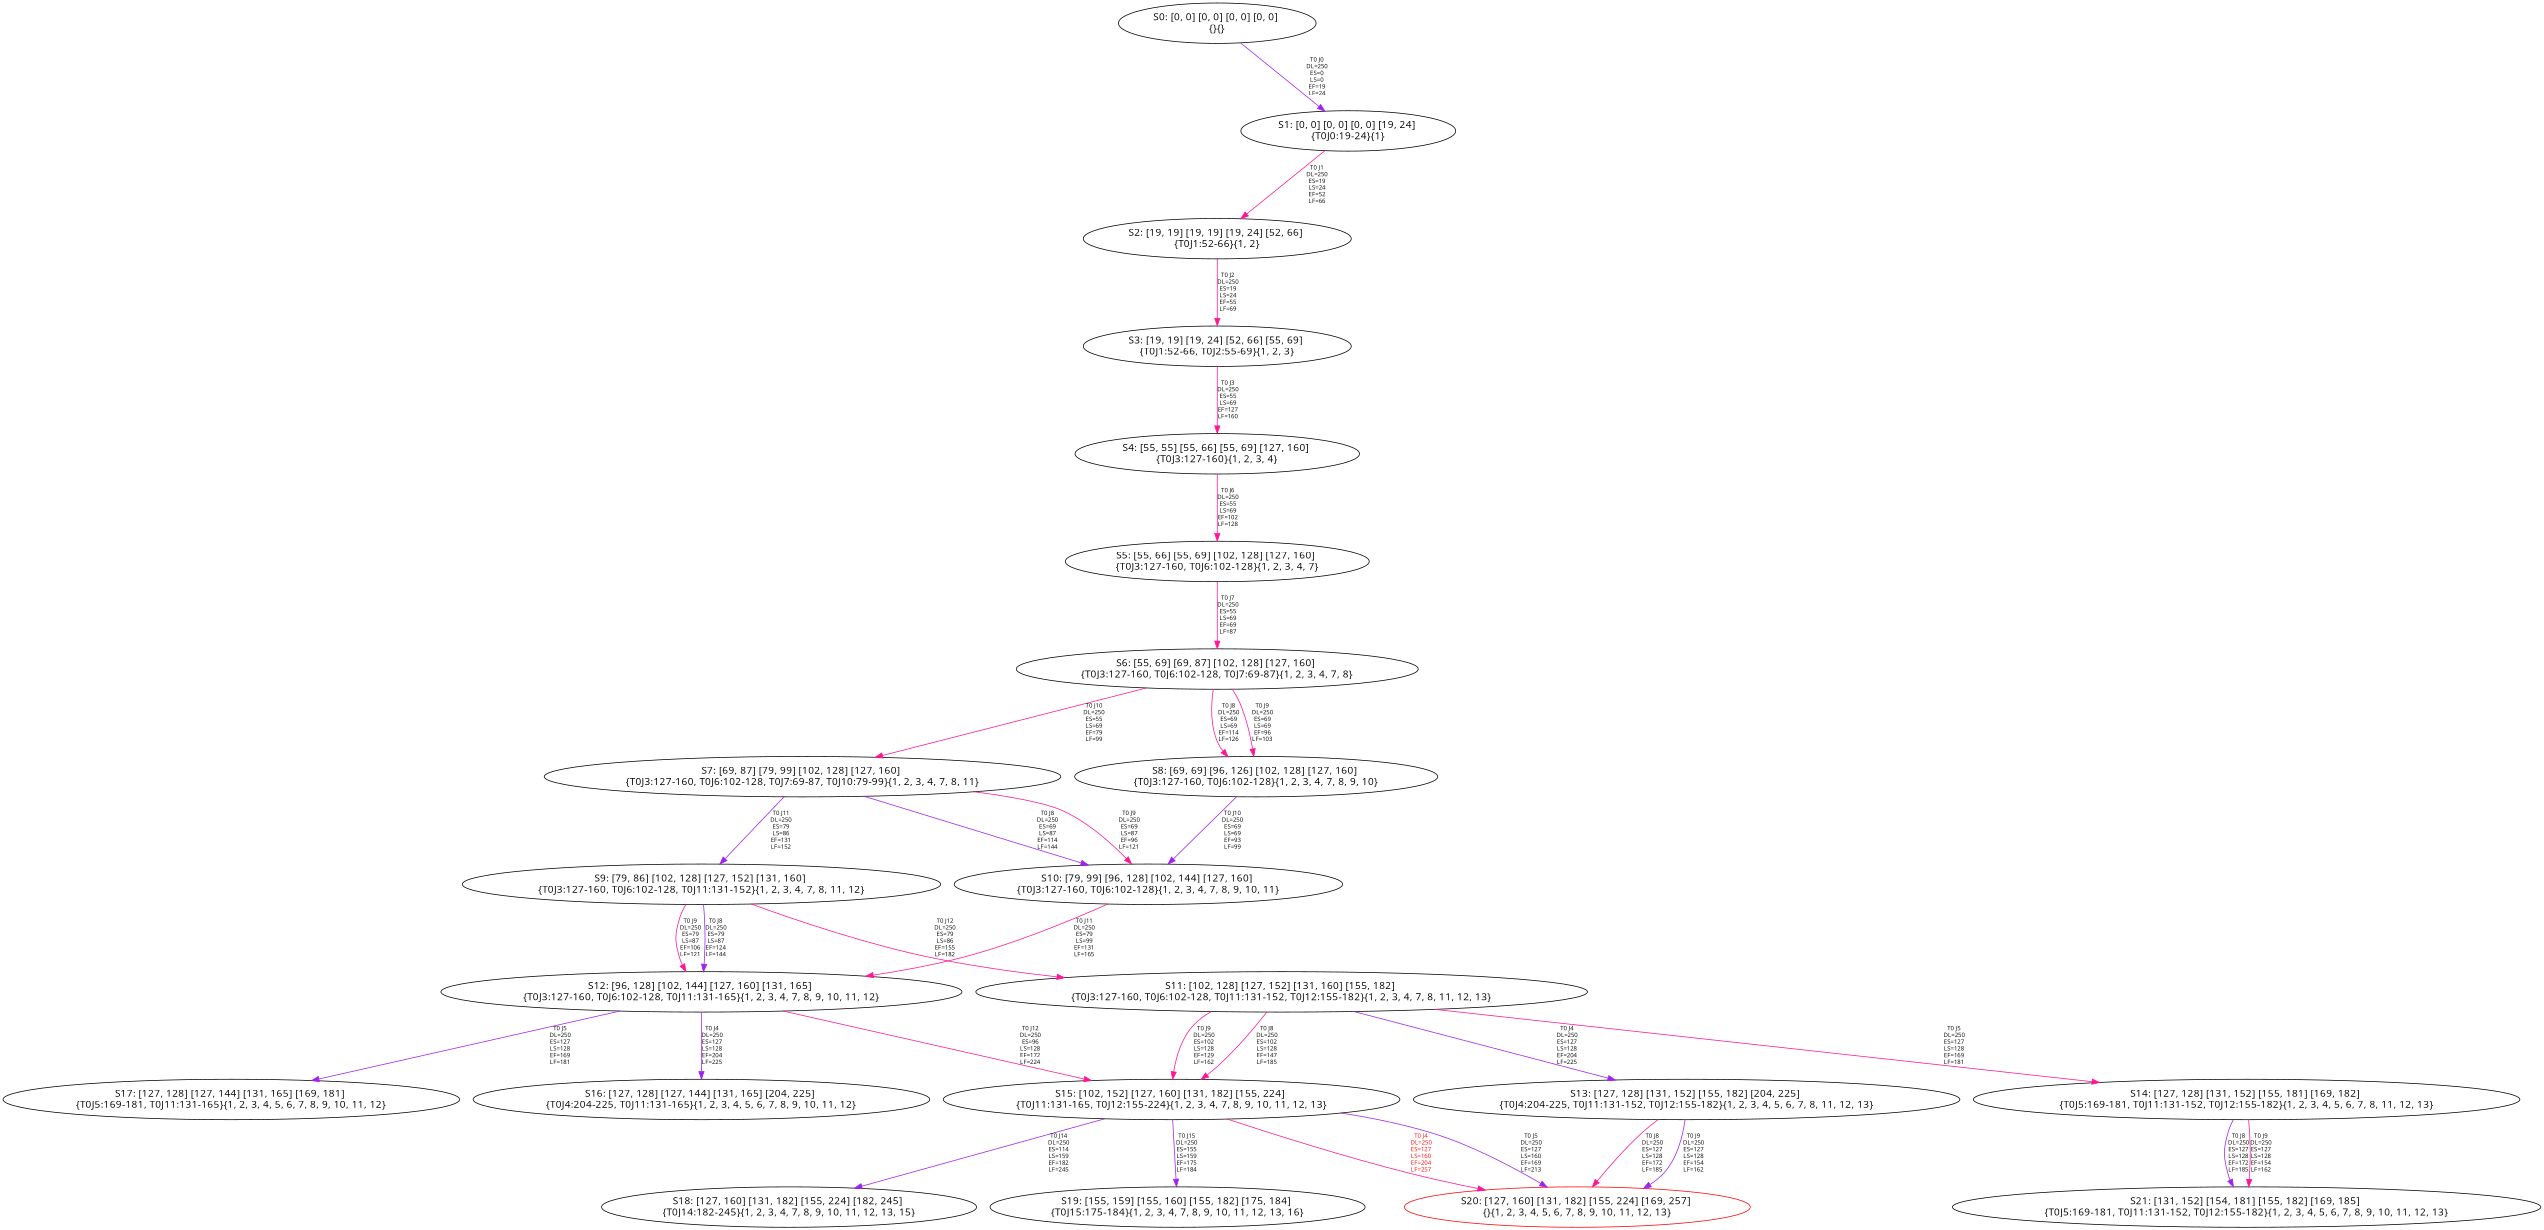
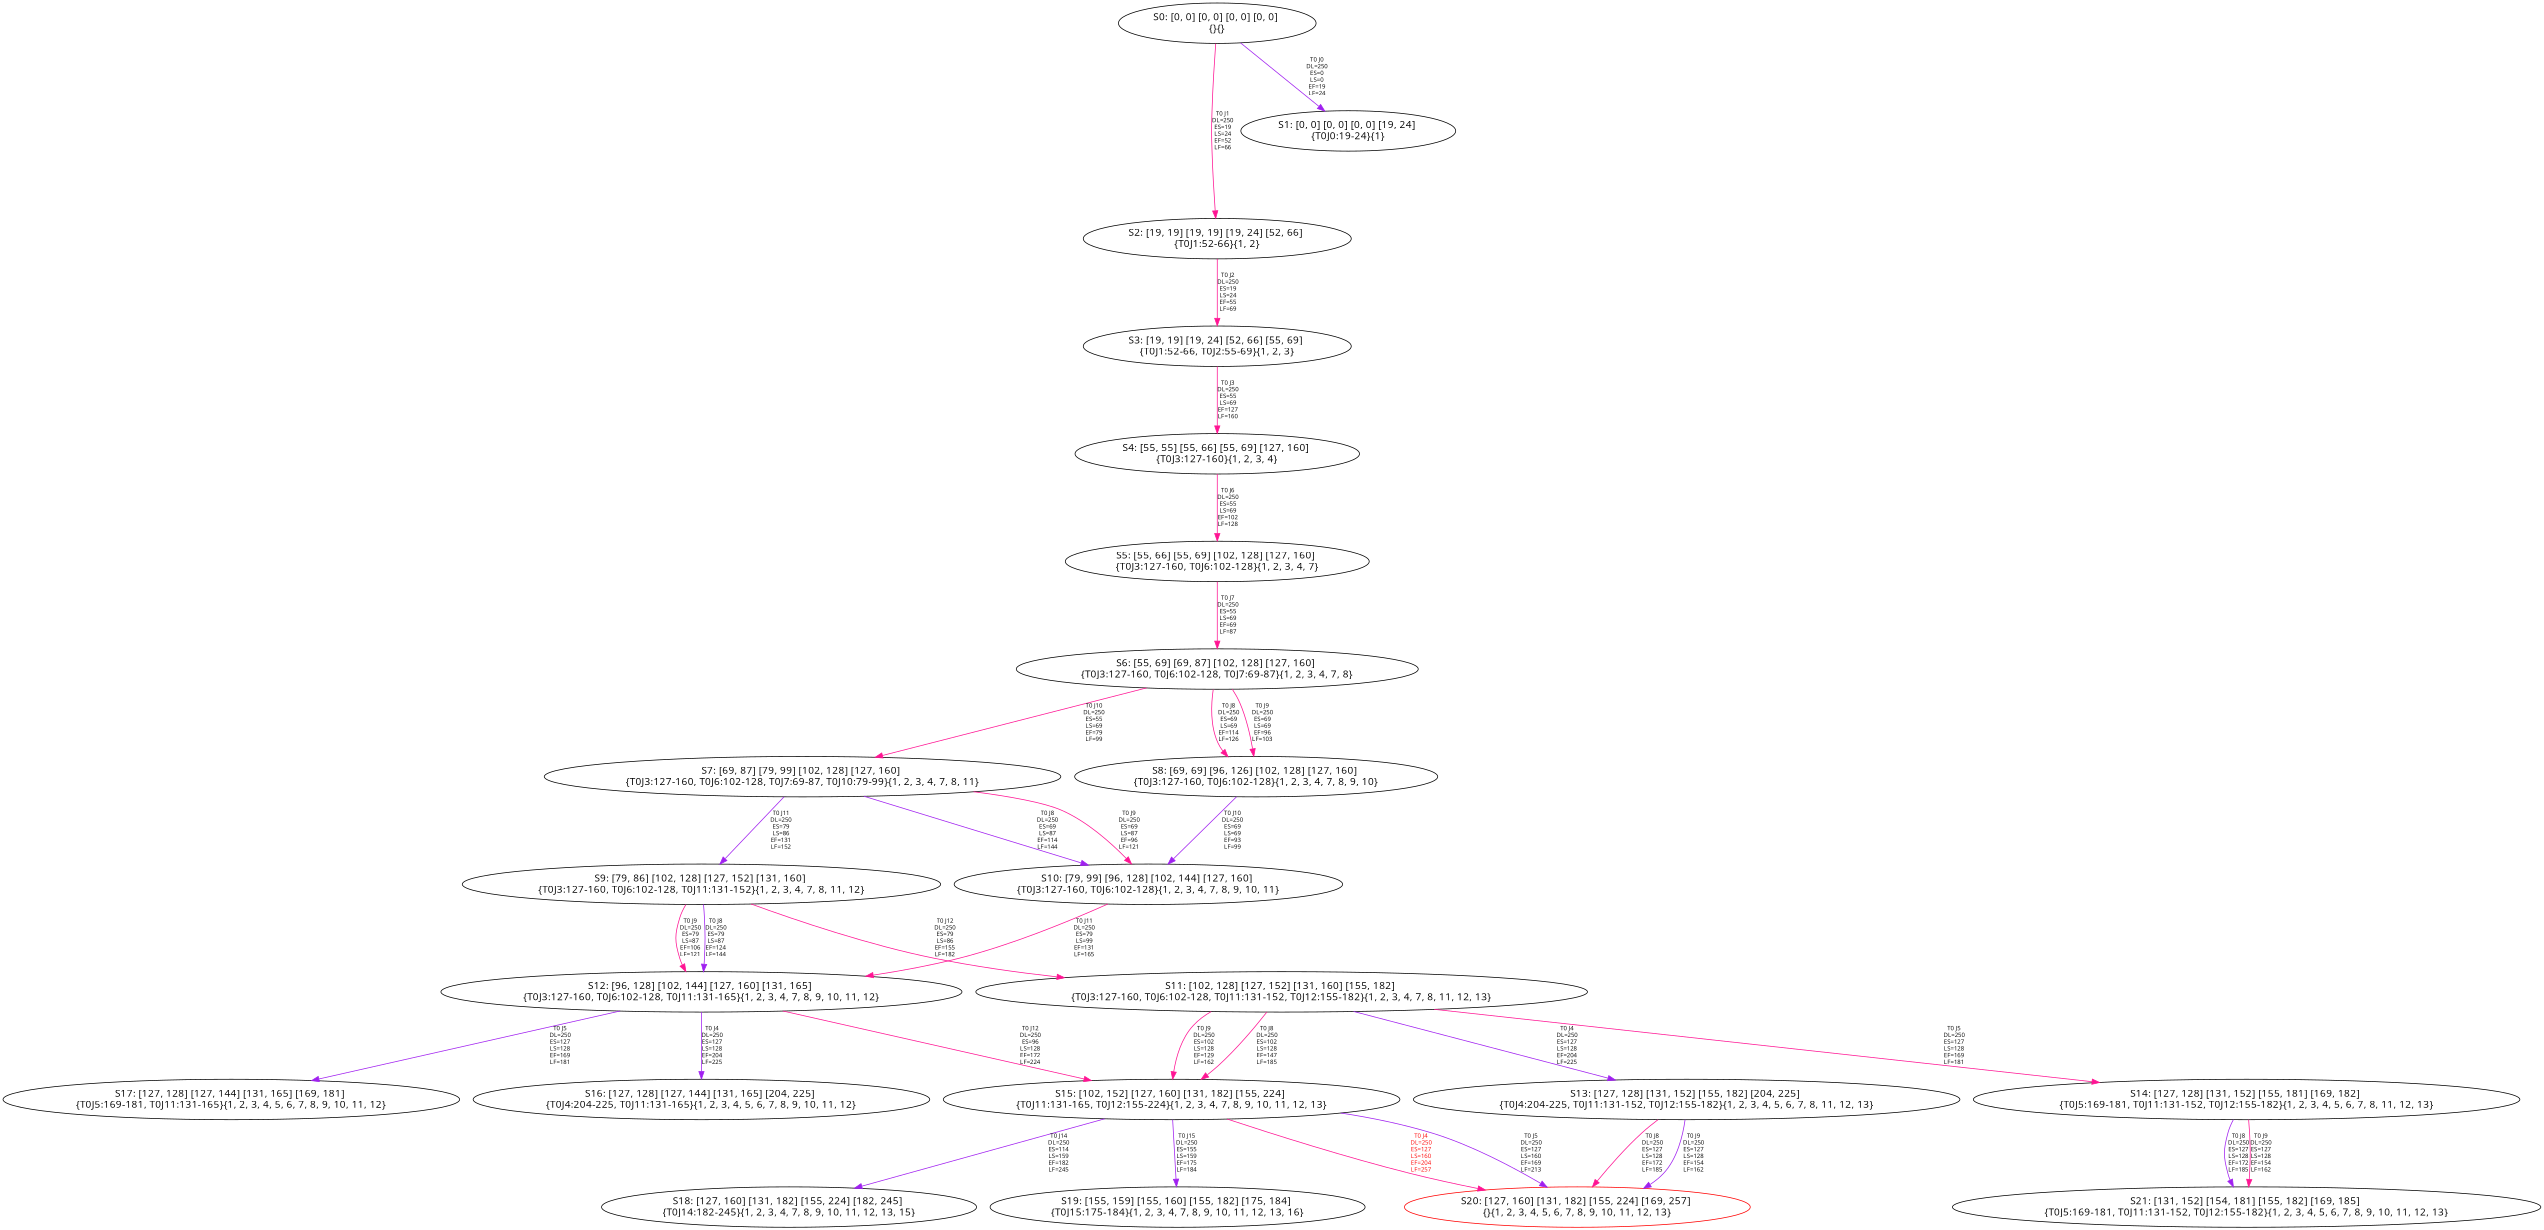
(1286, 182) -> (1212, 127)
